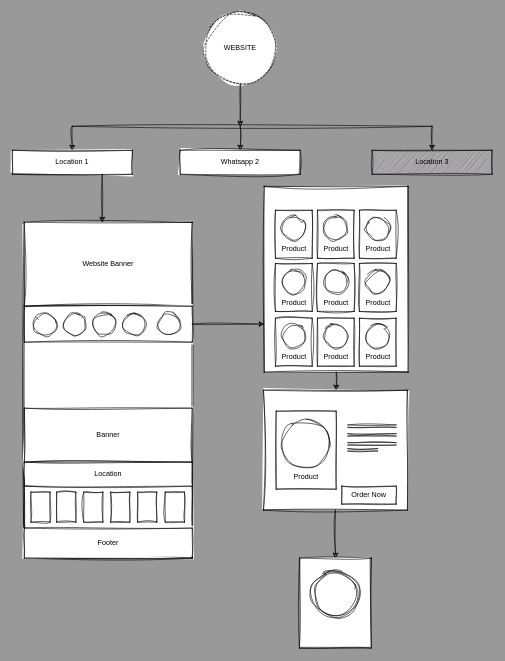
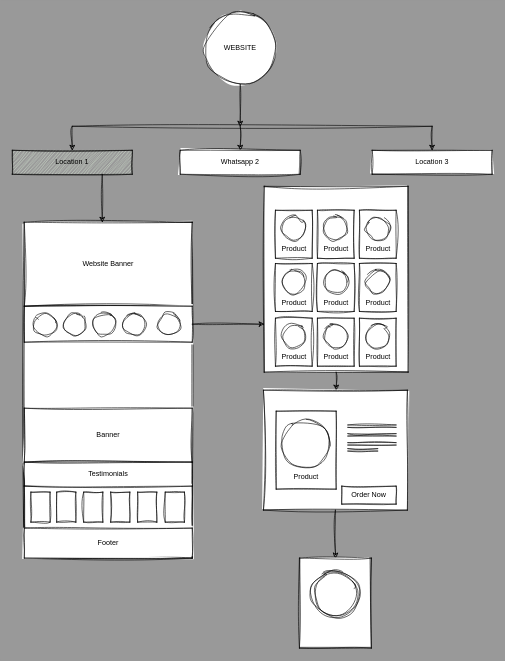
(240, 48) -> (240, 48)
(72, 162) -> (72, 162)
(432, 162) -> (432, 162)
(108, 474) -> (108, 474)
